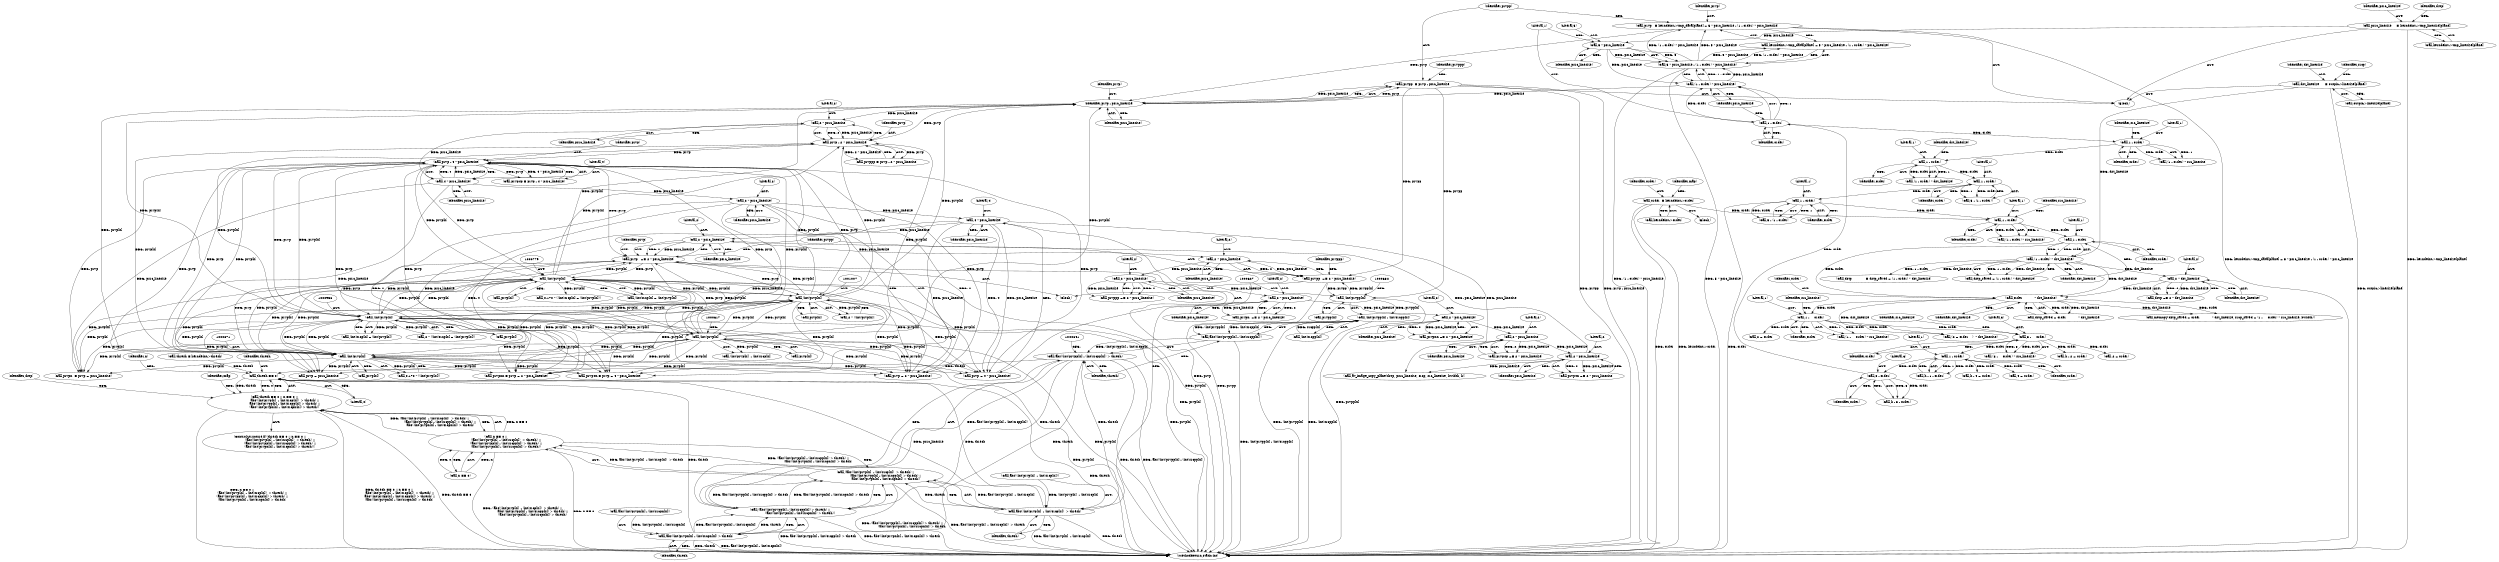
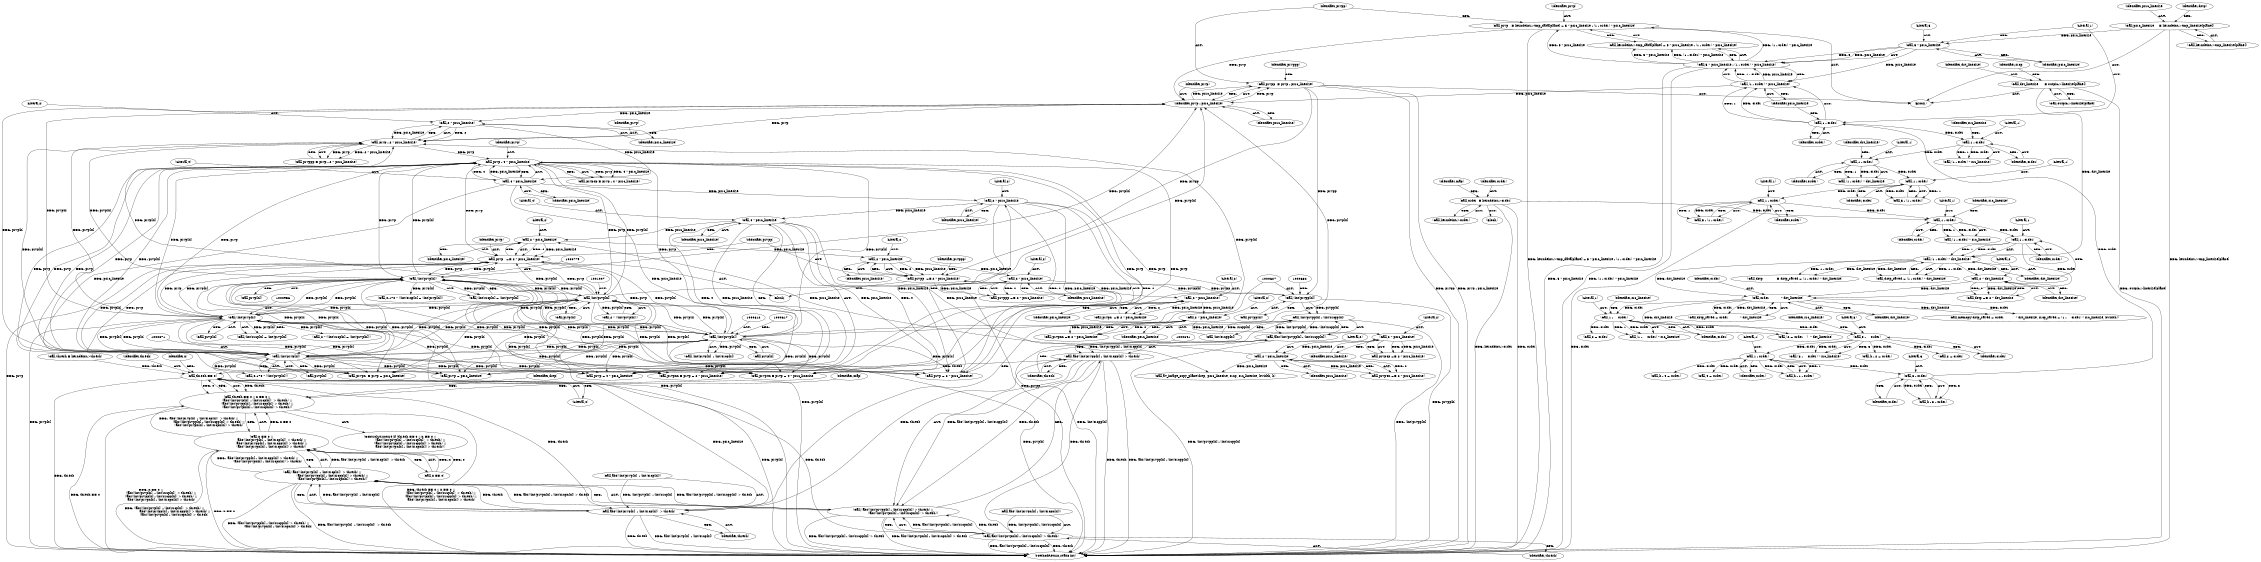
none -> (754, 318)
